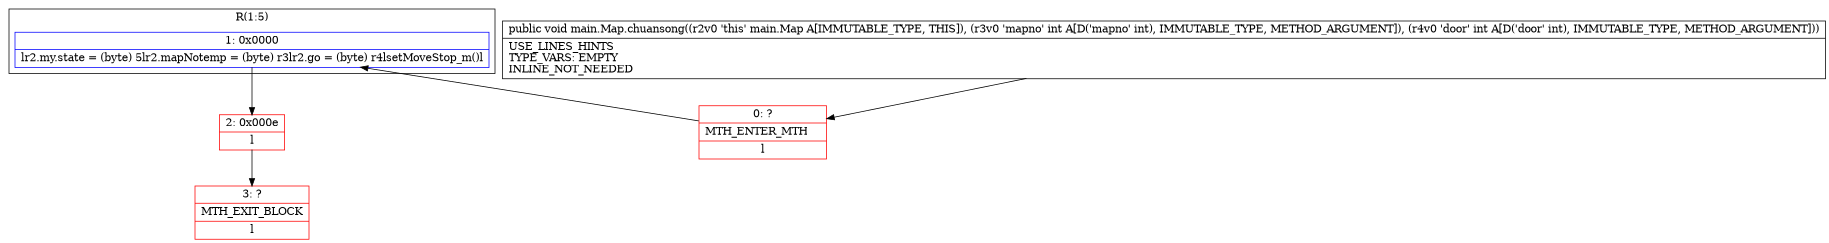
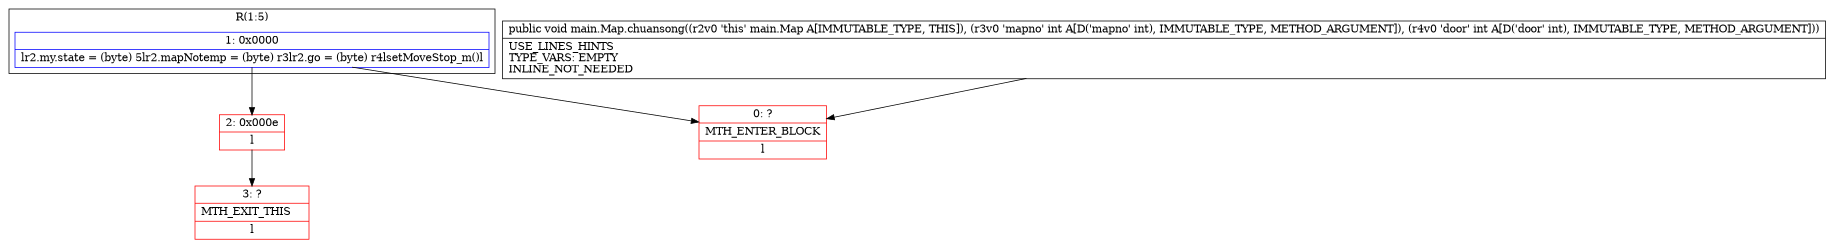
(533, 94) -> (522, 94)
(756, 132) -> (763, 132)
(252, 212) -> (246, 212)
